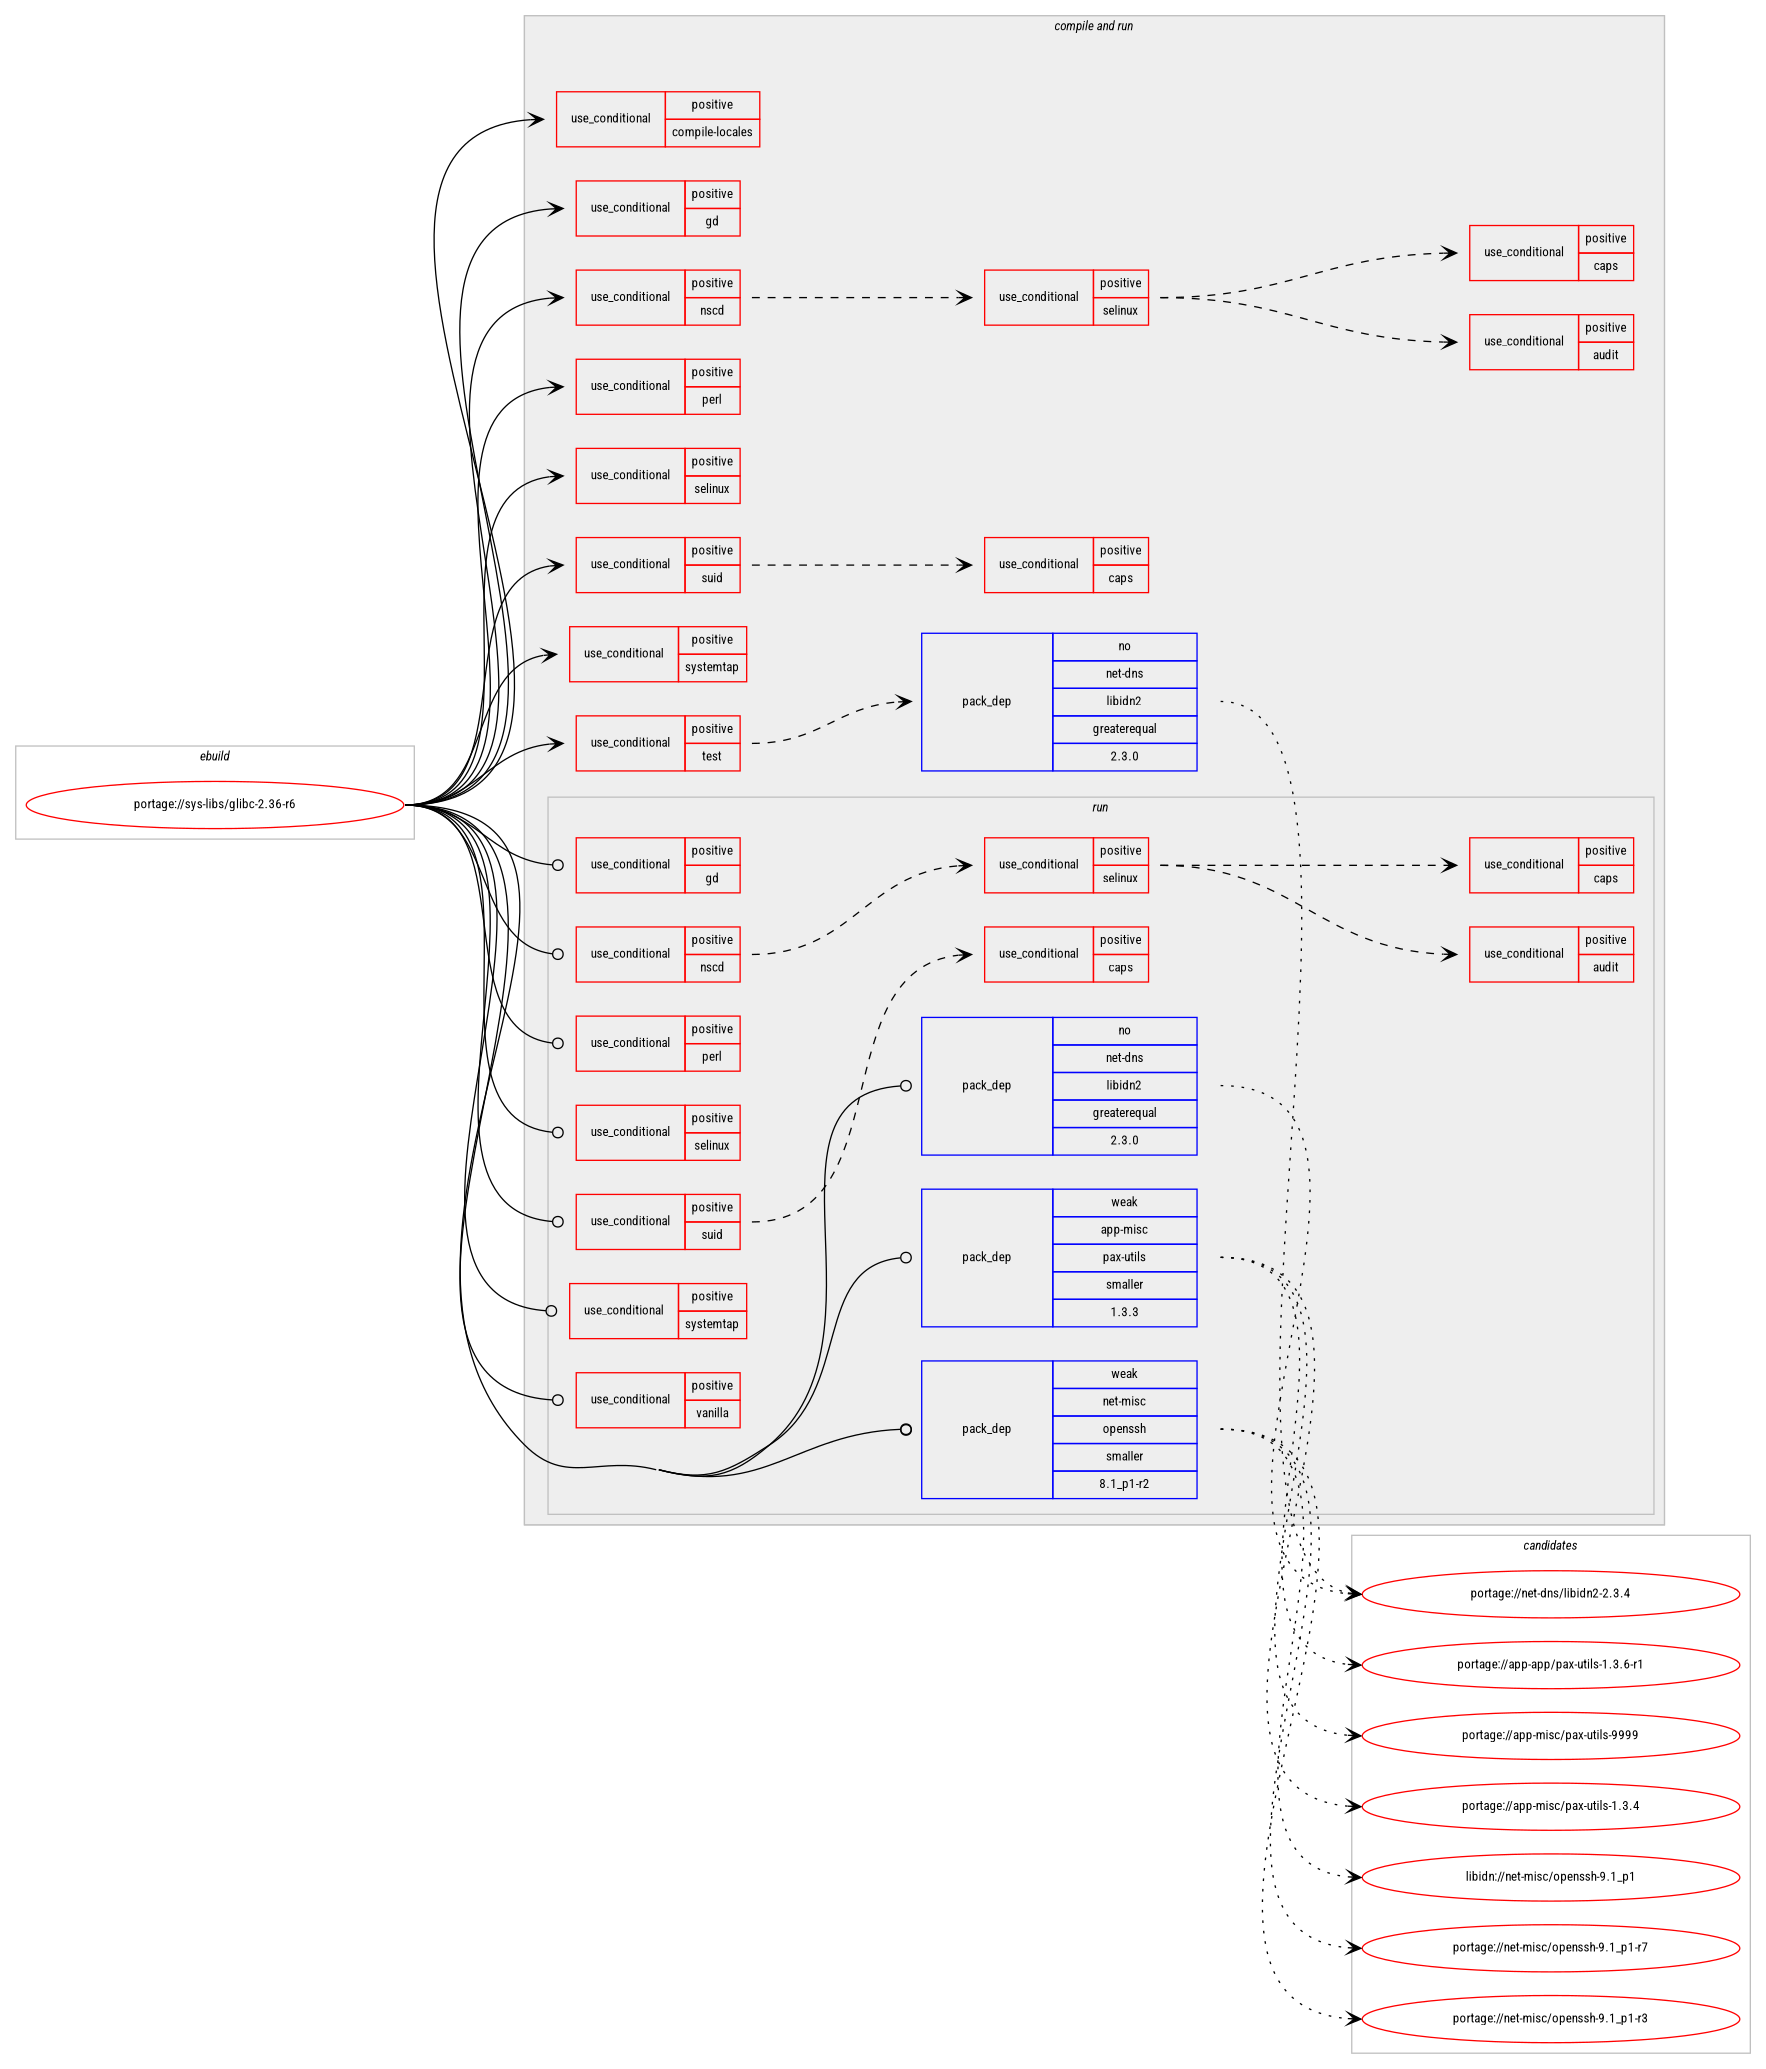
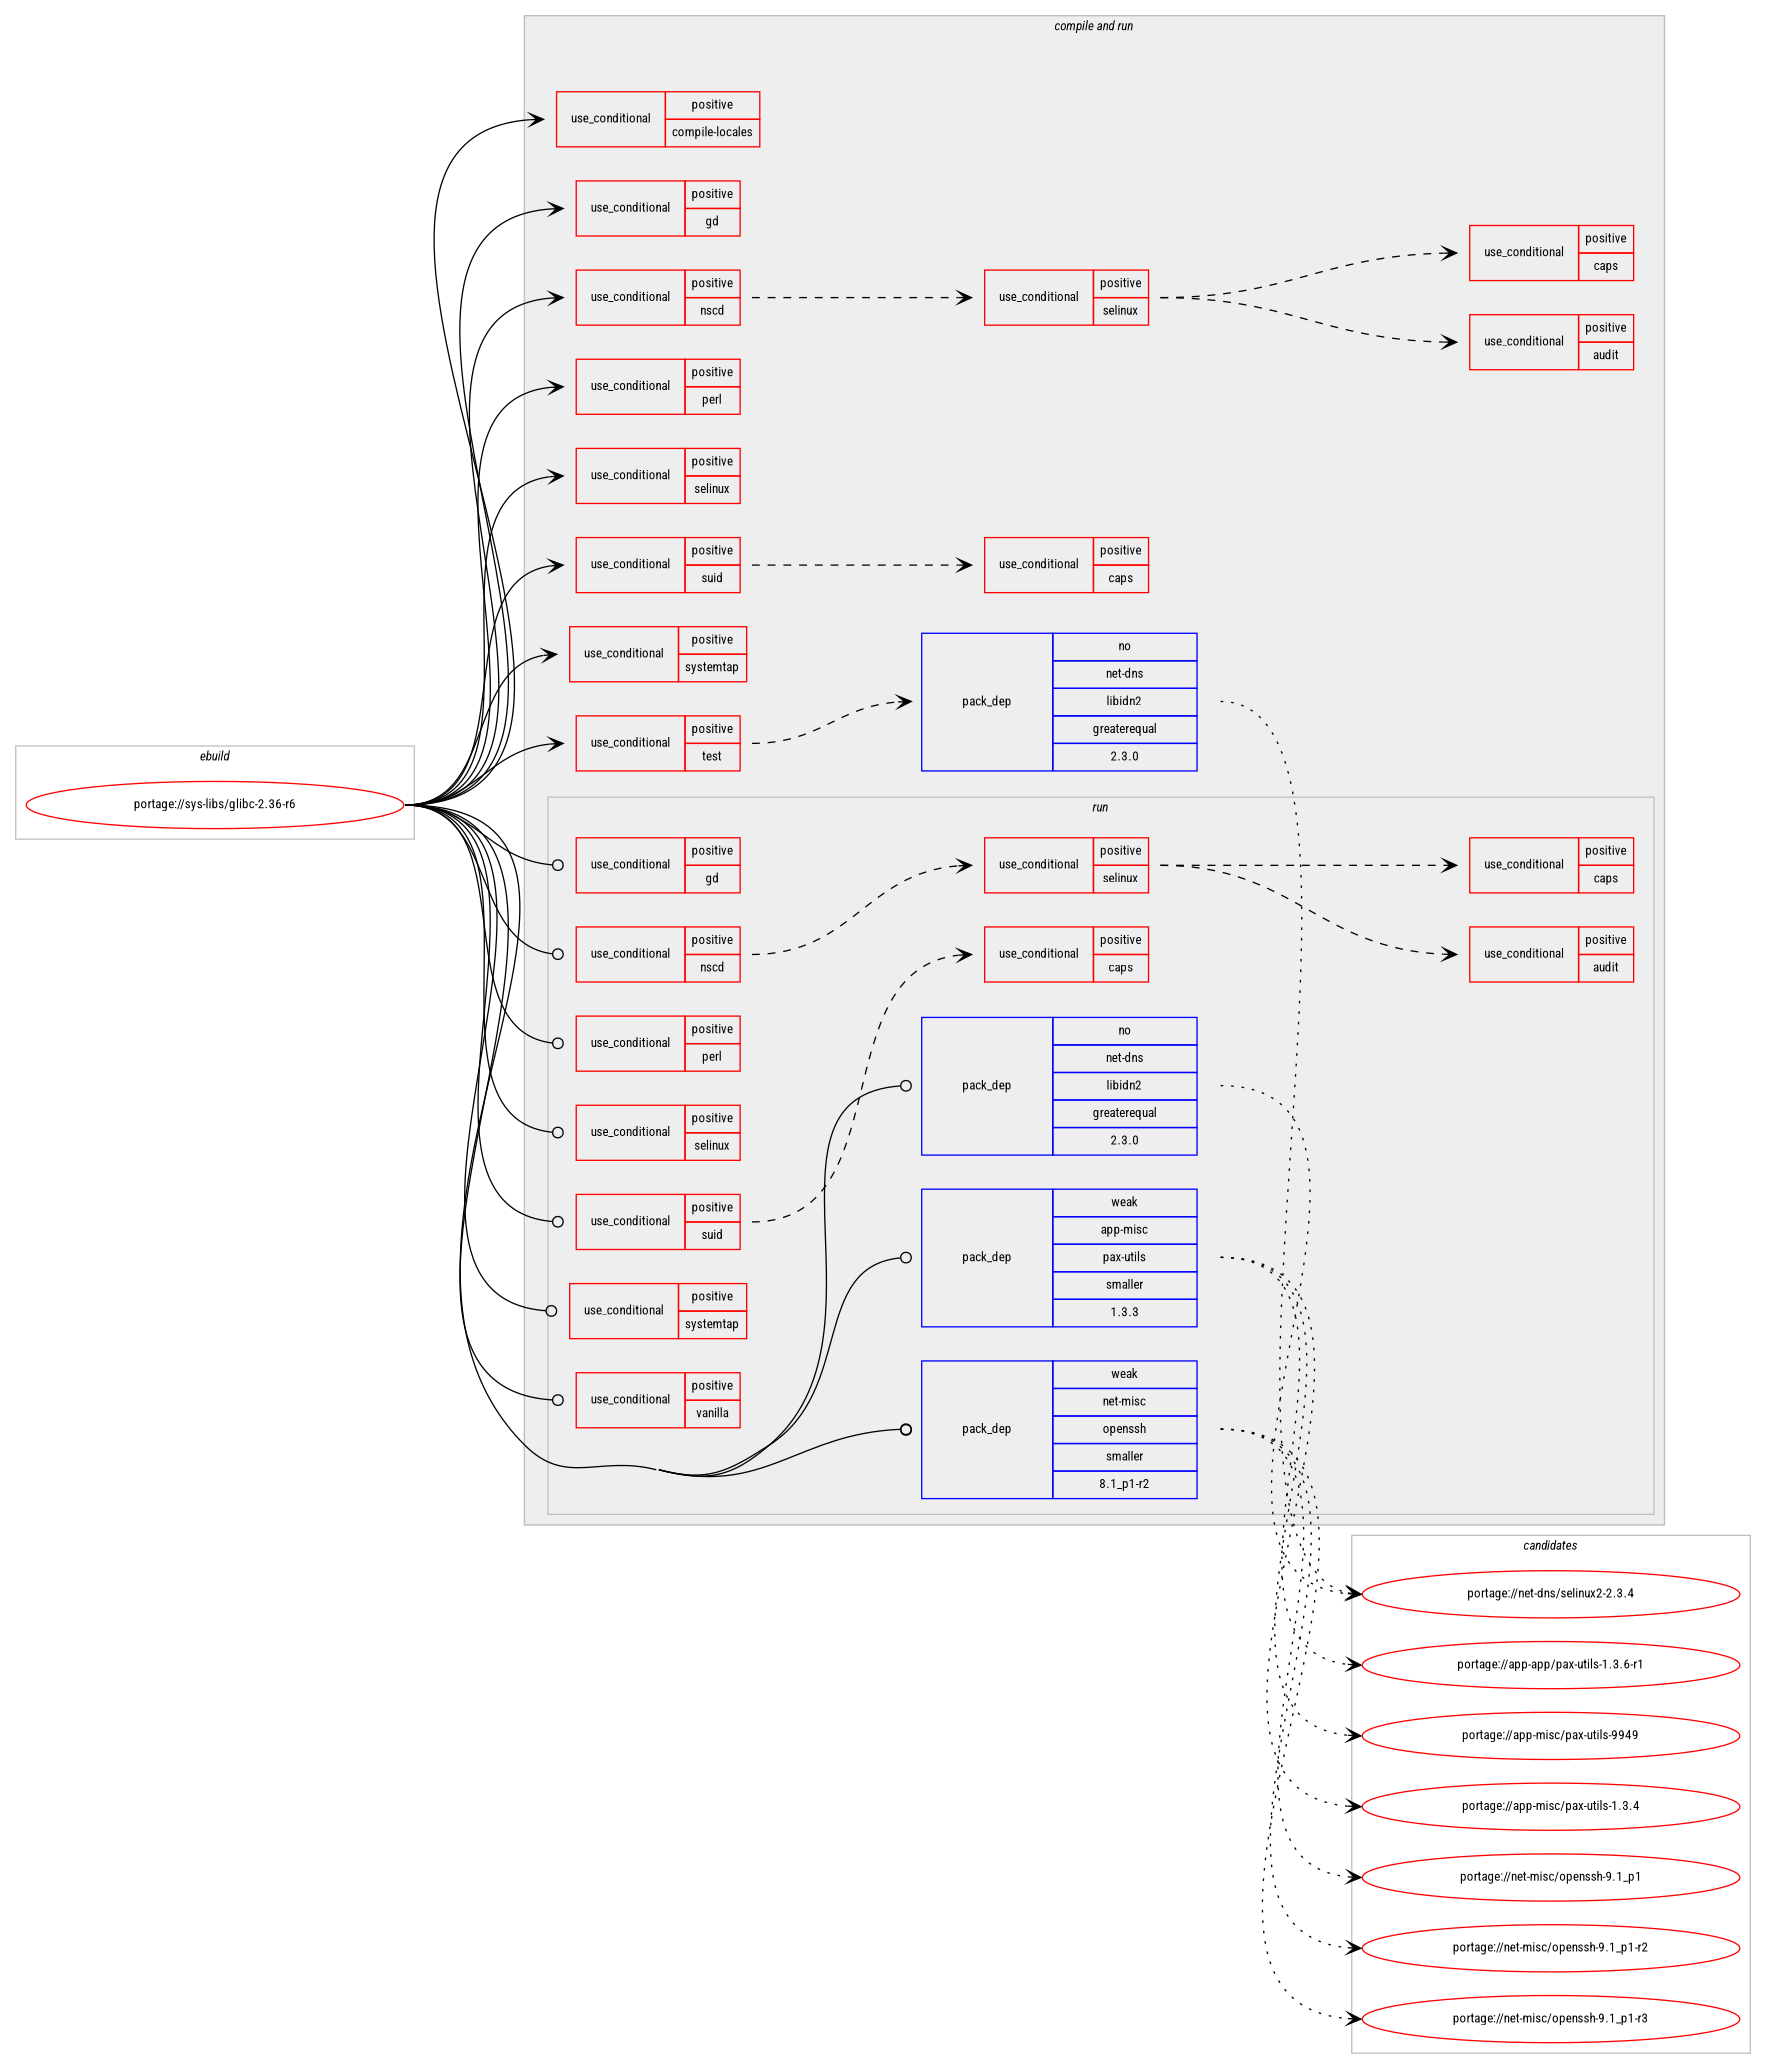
(1551, 1594) -> (1551, 1594)
(1551, 1736) -> (1551, 1736)
(1551, 1878) -> (1551, 1878)
(1551, 1948) -> (1551, 1948)
